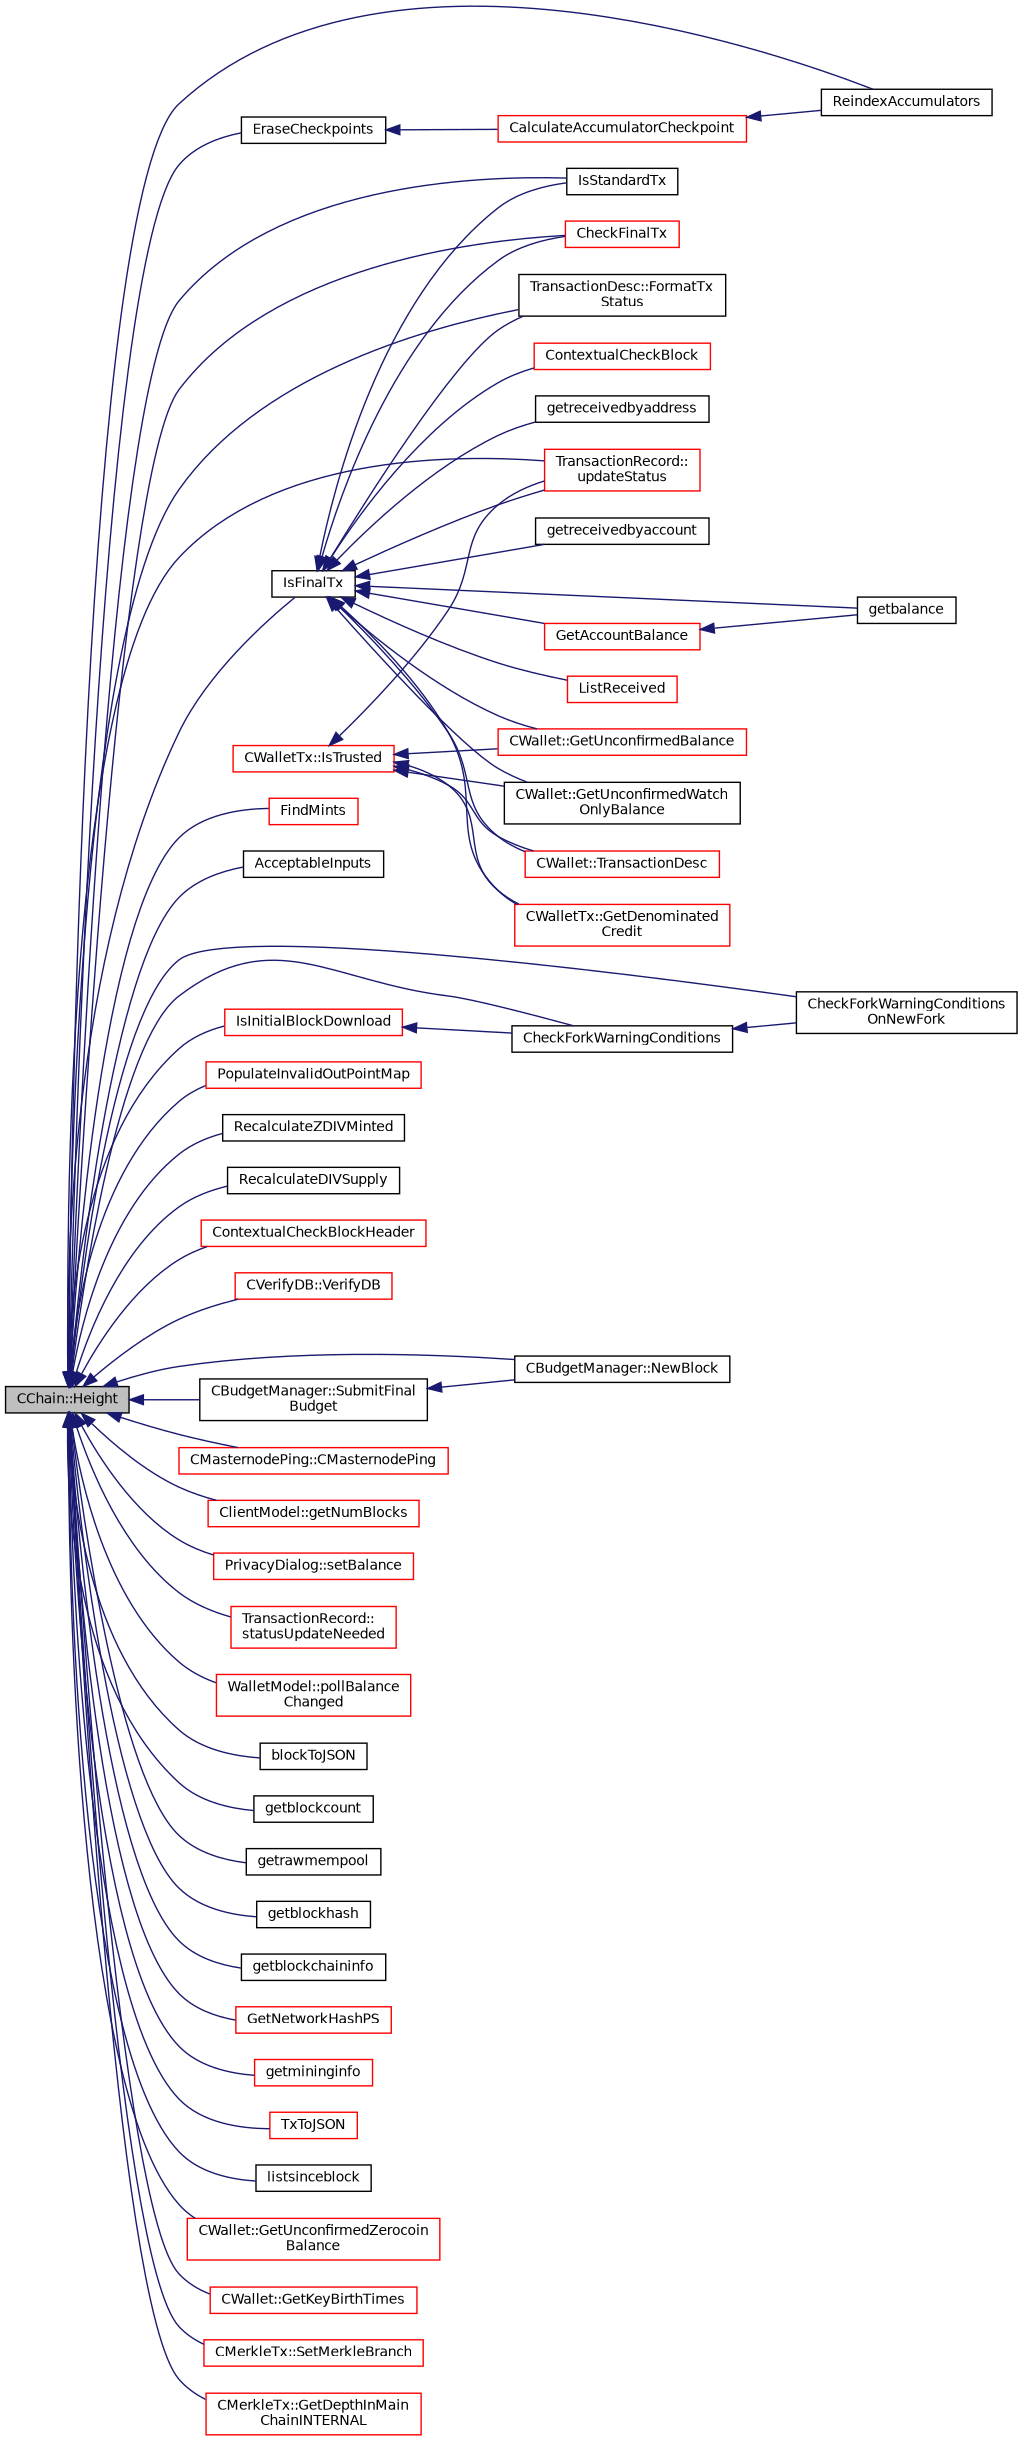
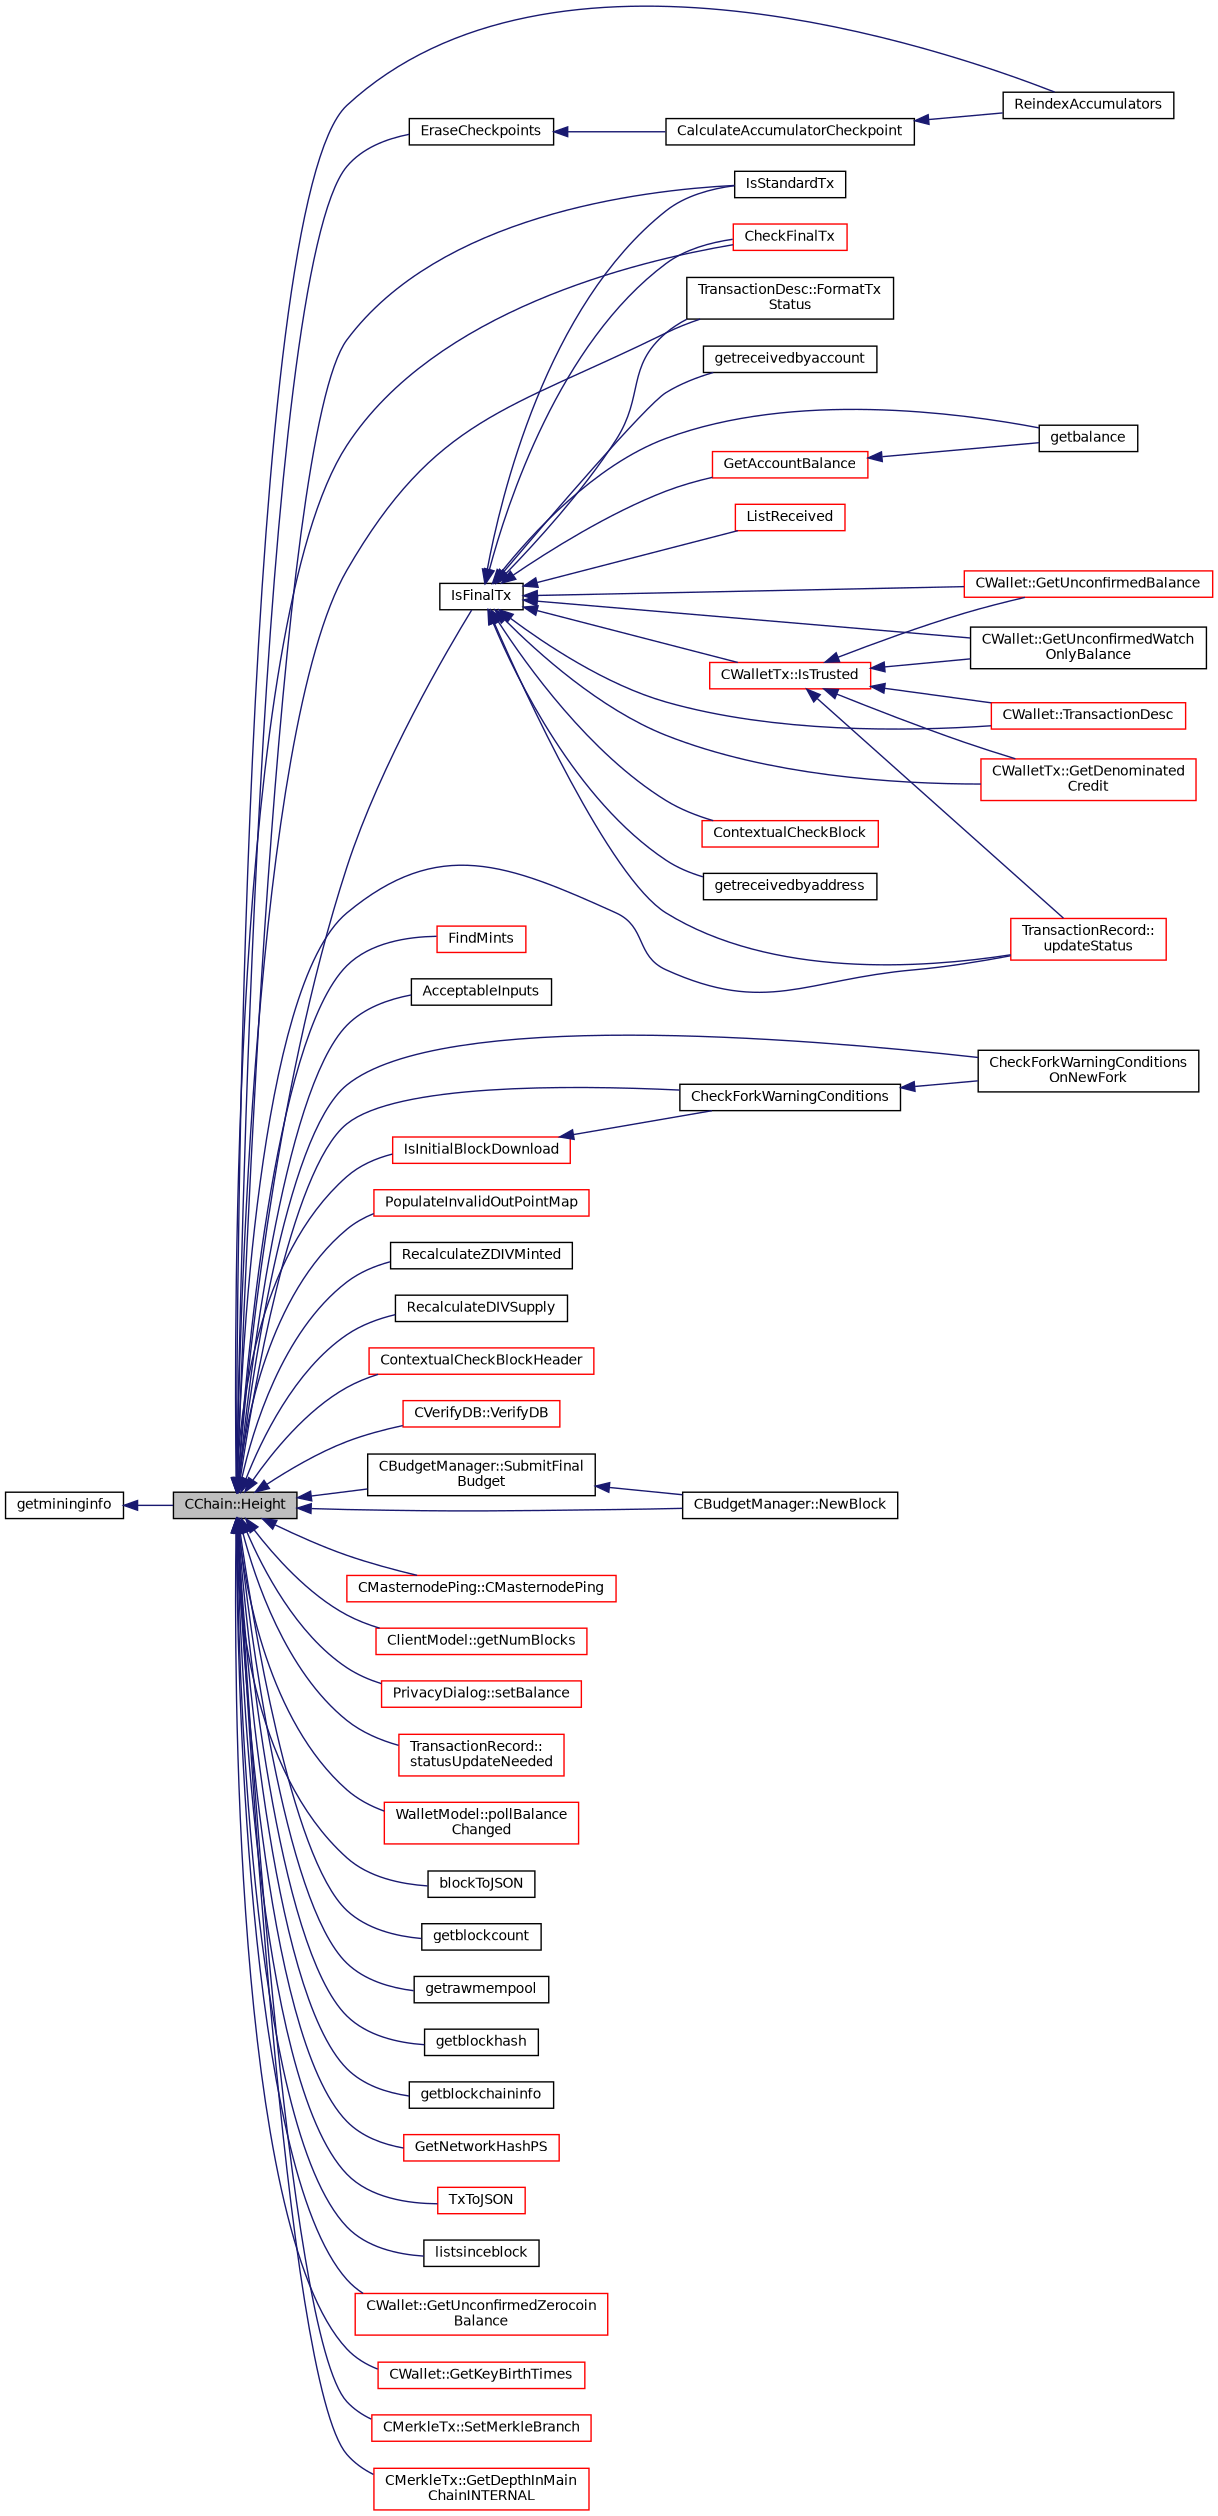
(622, 129) -> (790, 132)
none -> (637, 637)
(114, 1873) -> (155, 1505)
(314, 2073) -> (65, 1505)
